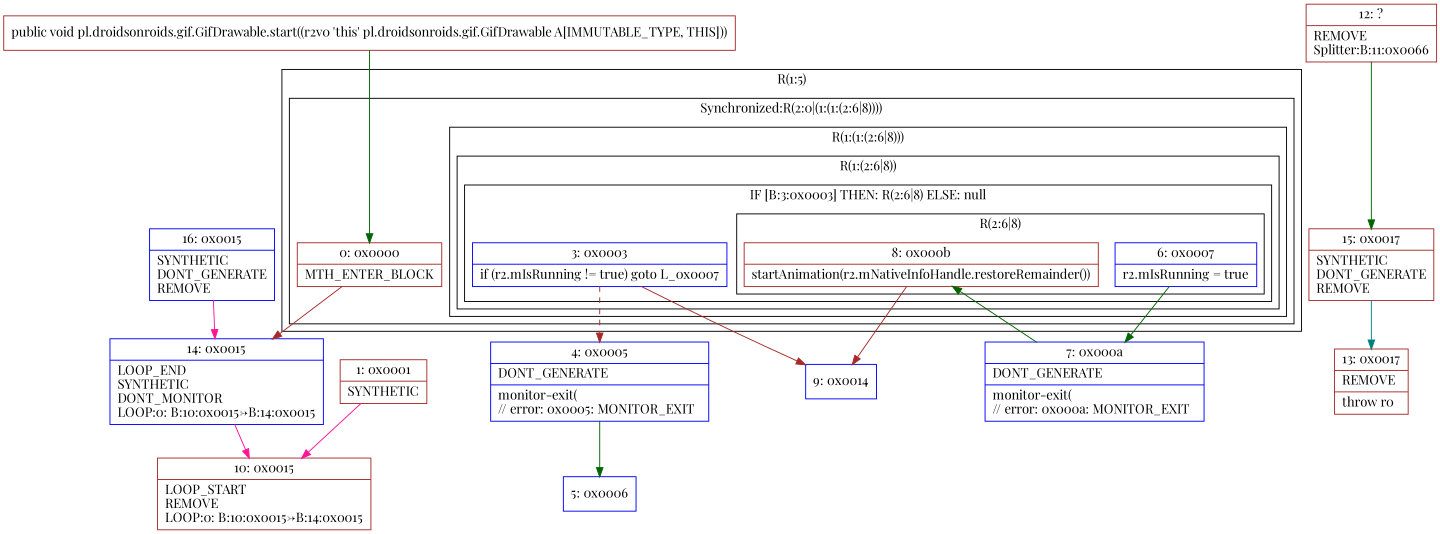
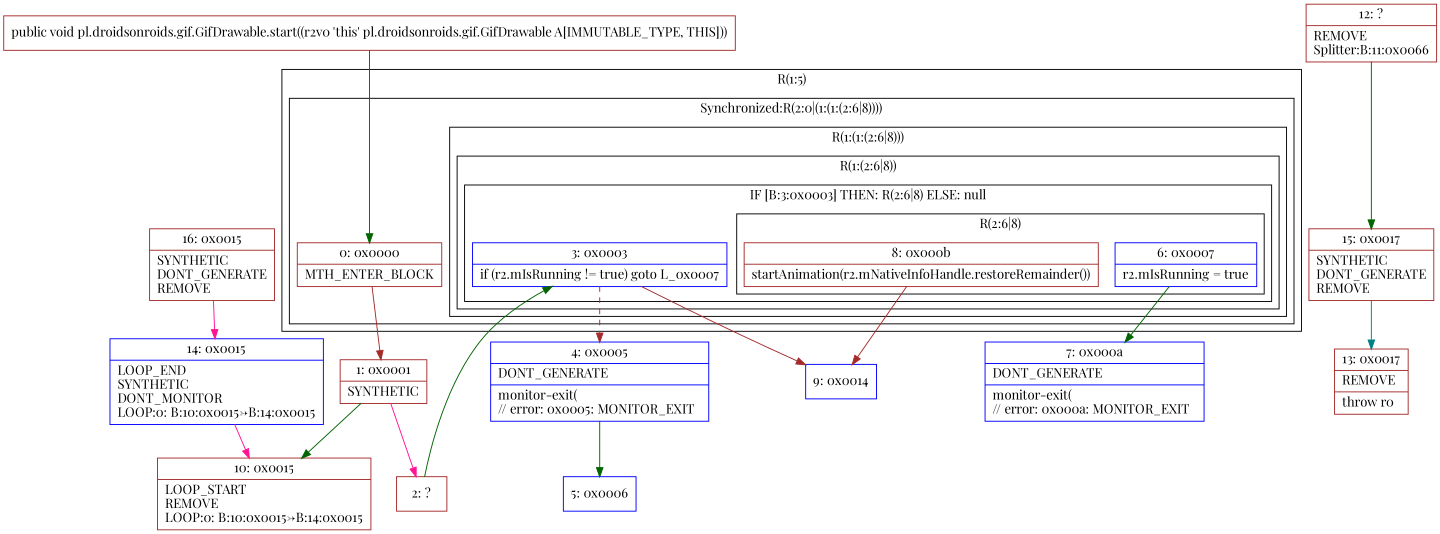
(212, 265) -> (212, 265)
(311, 310) -> (376, 317)
(999, 317) -> none
(335, 428) -> (335, 428)
none -> (422, 494)
